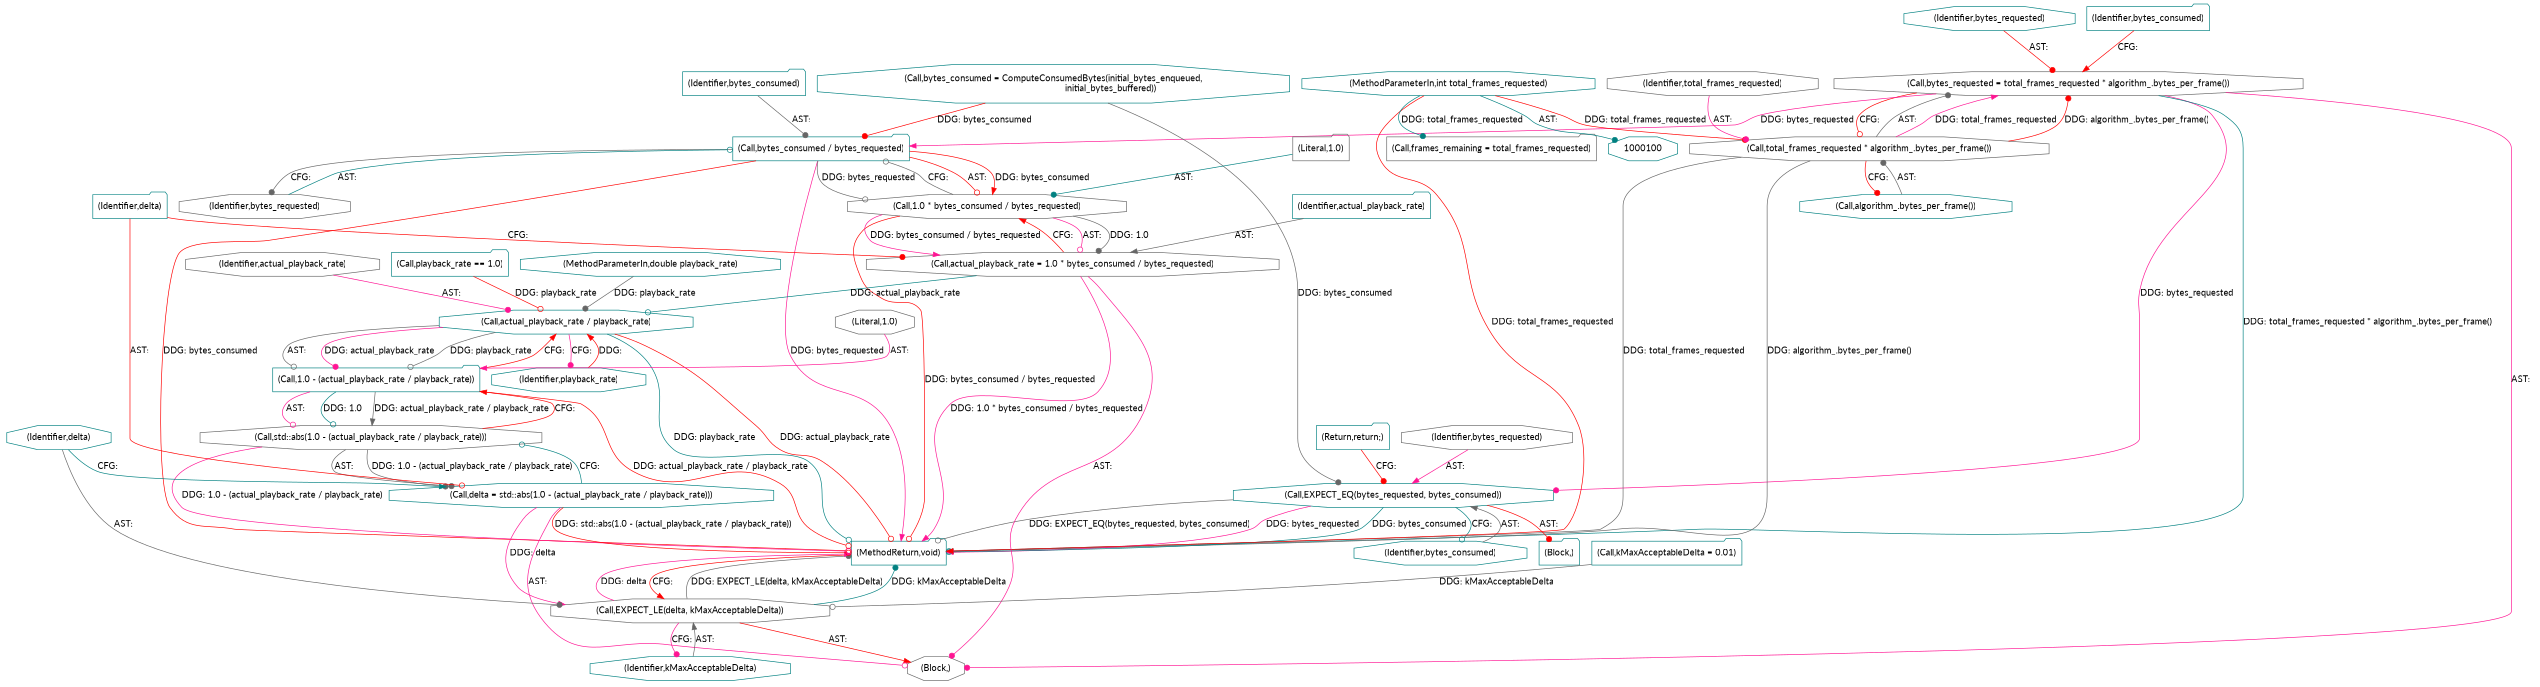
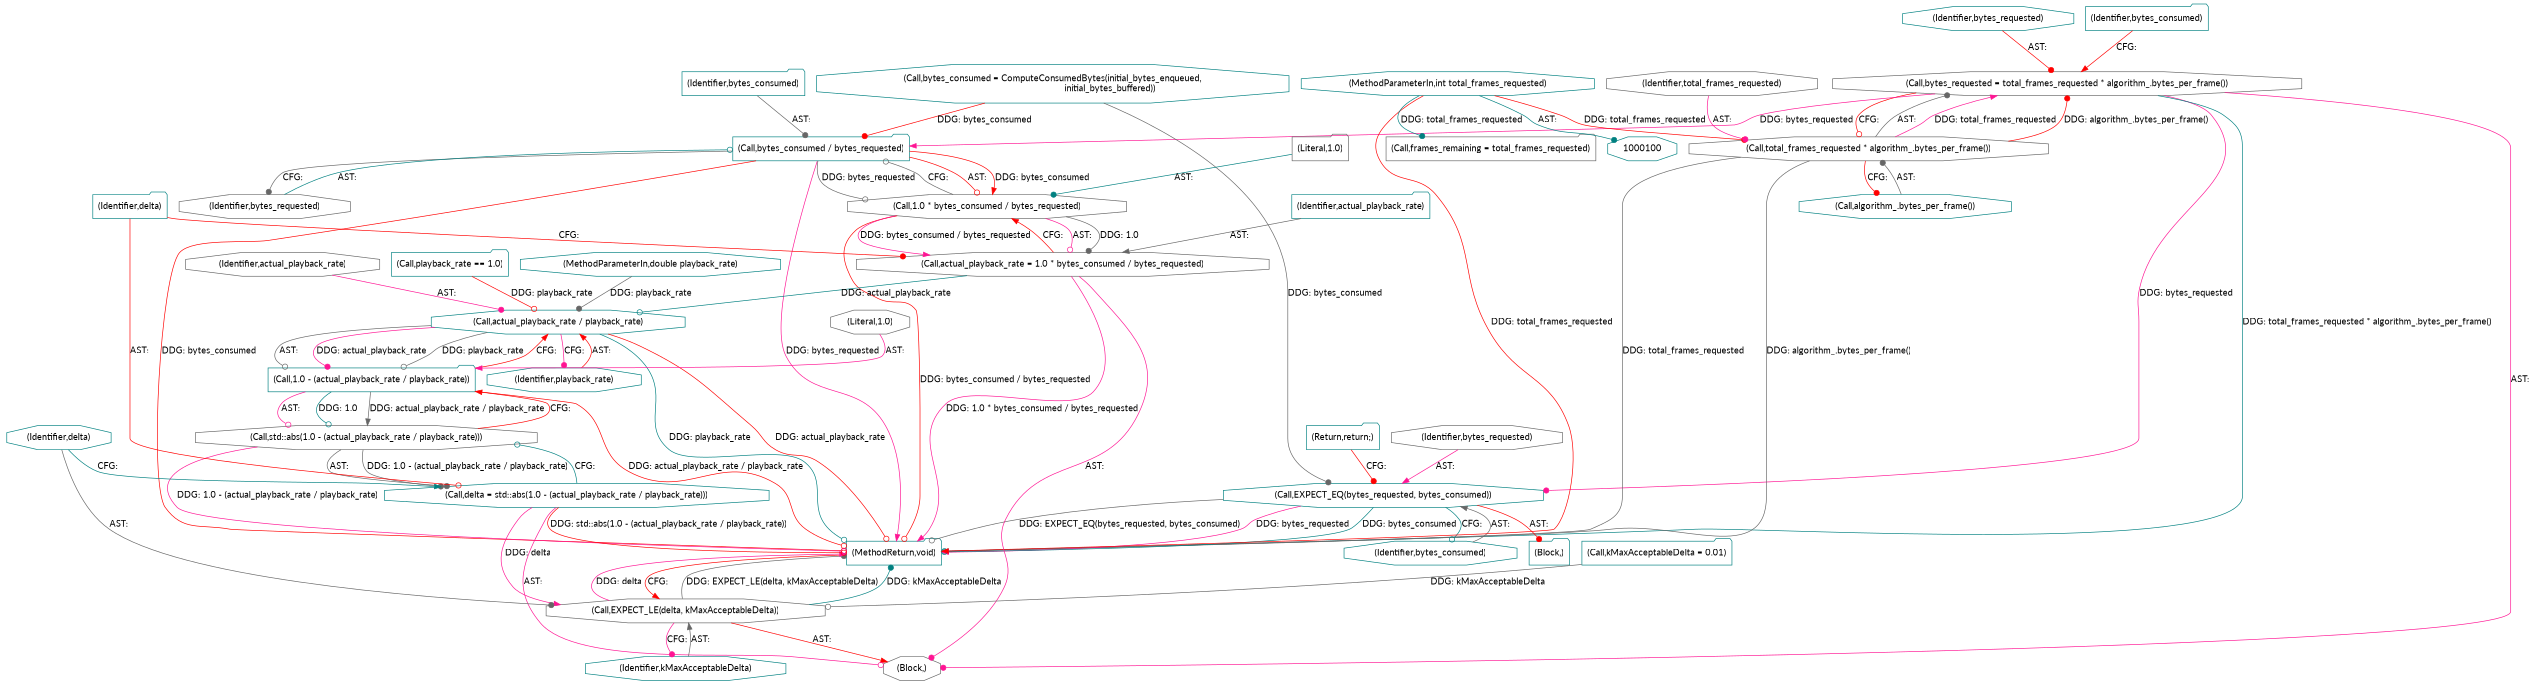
(612, 351) -> (603, 351)
